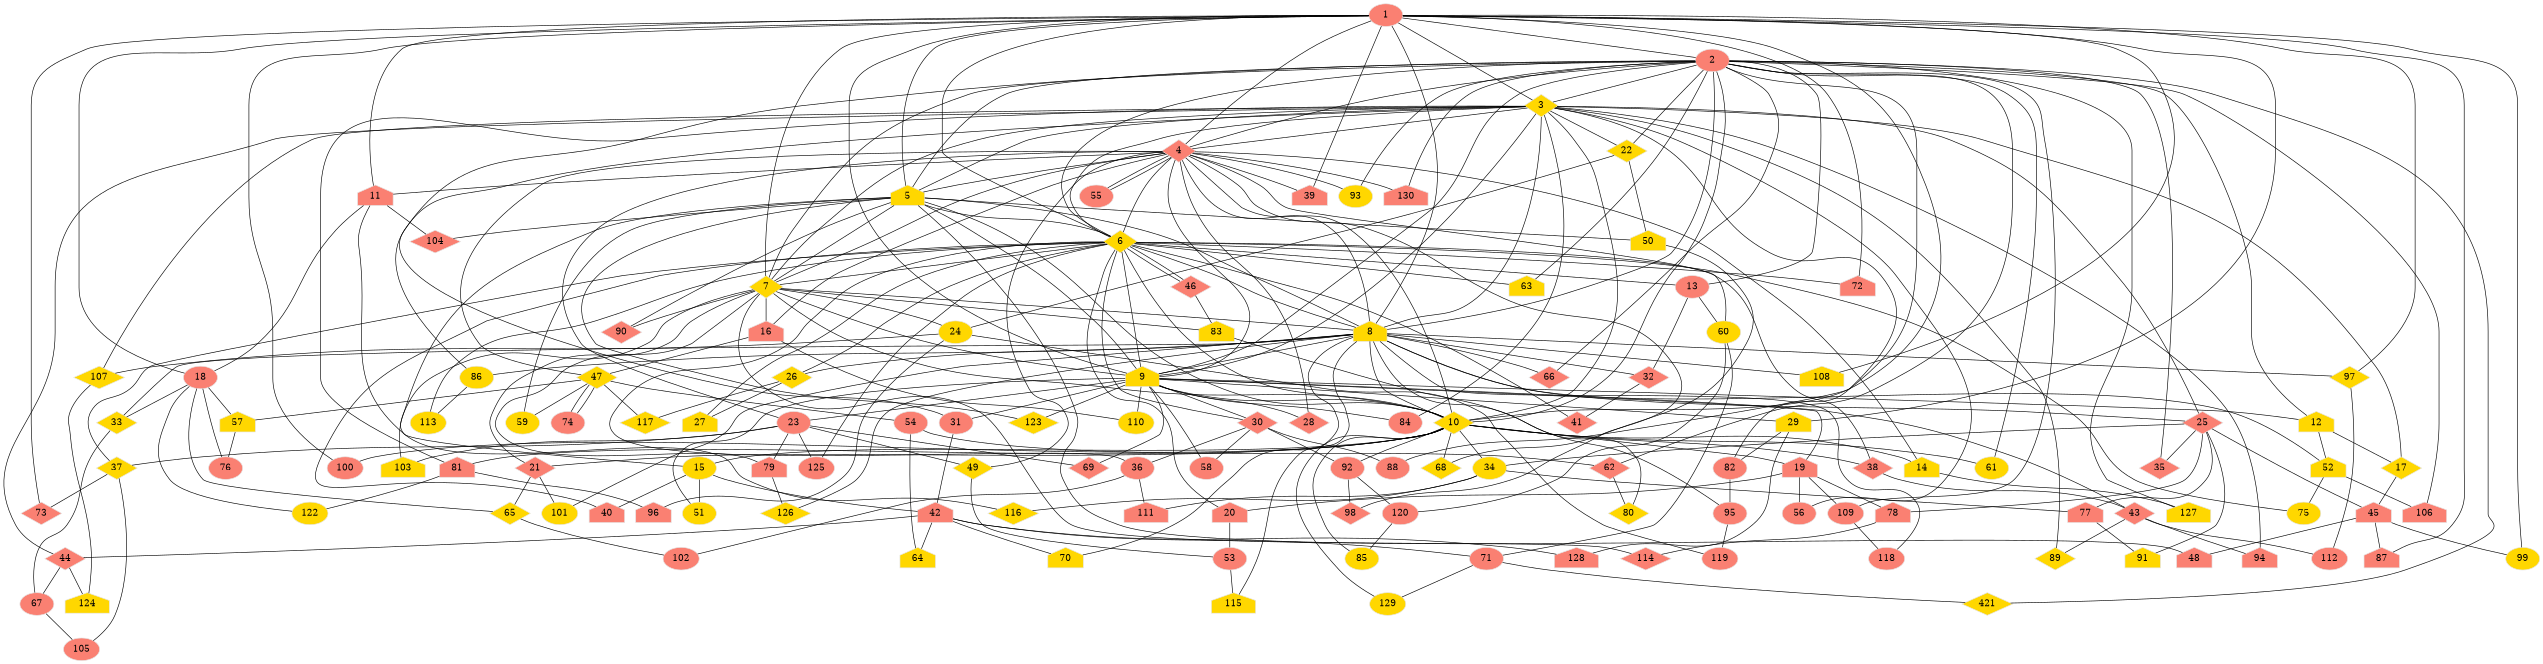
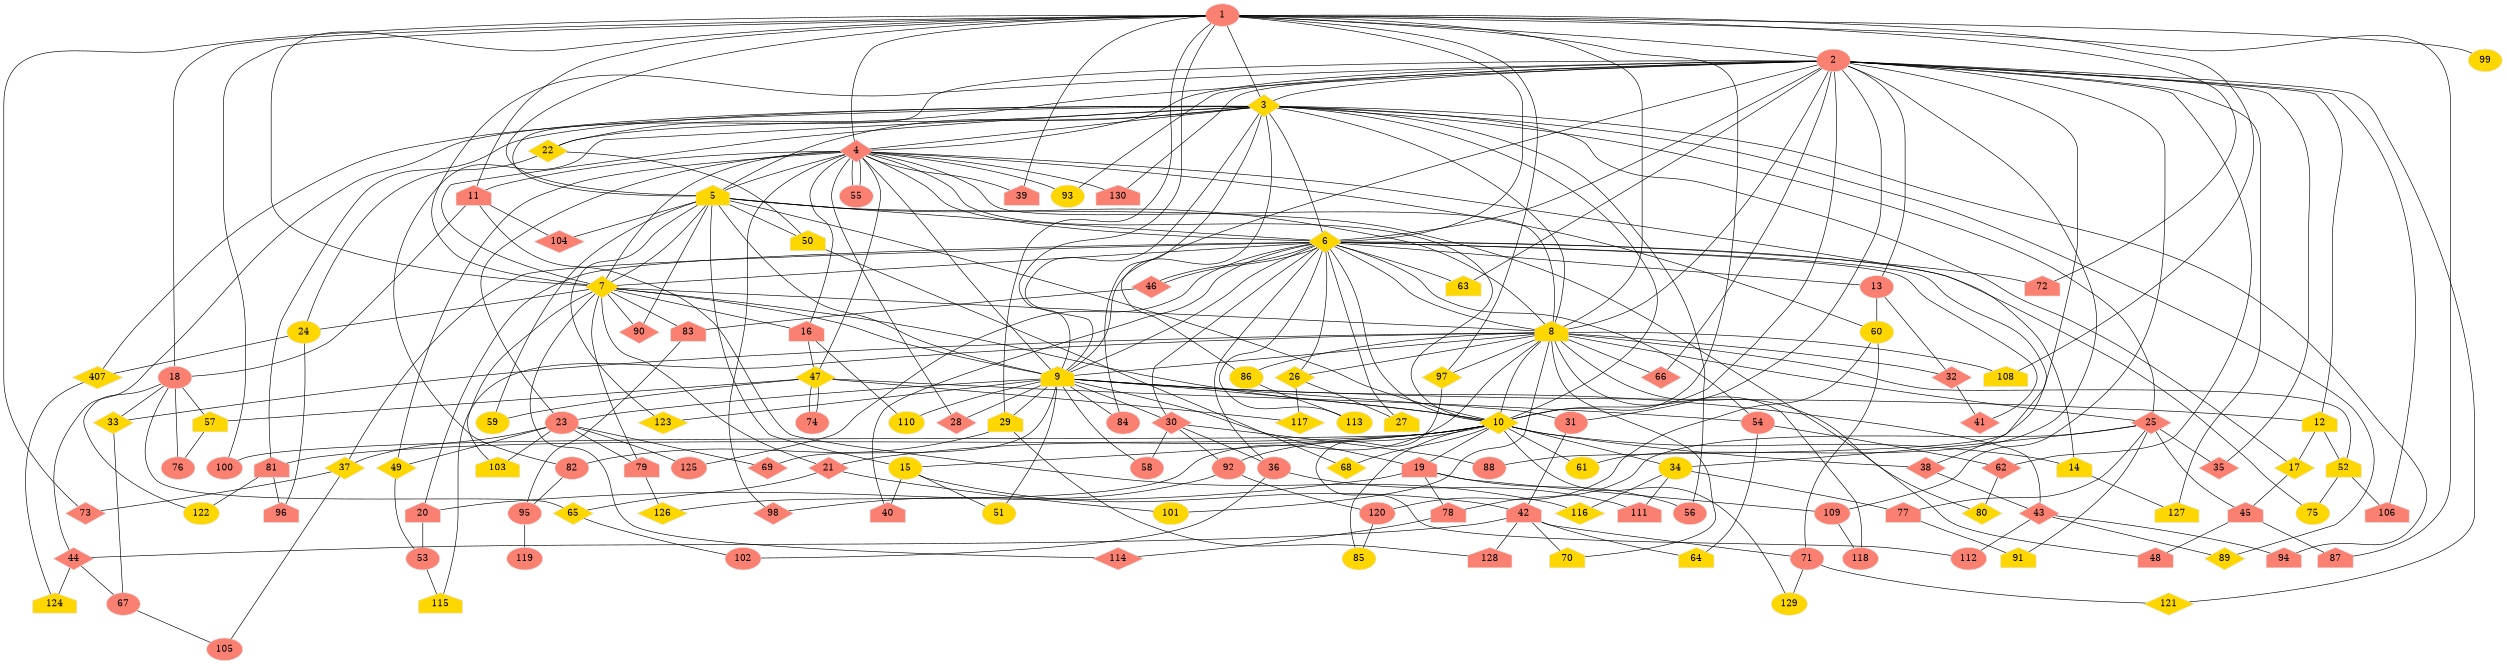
none -> (1547, 315)
(1217, 332) -> (688, 332)
(99, 378) -> (98, 378)
(1477, 410) -> none
(2449, 541) -> none
(1987, 604) -> (2169, 604)
